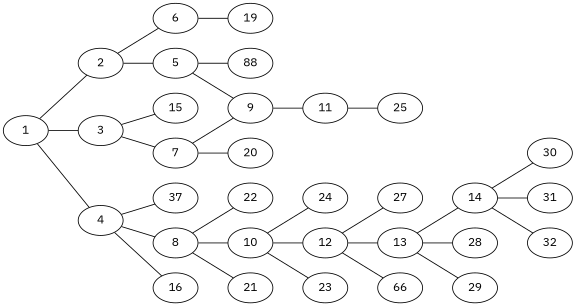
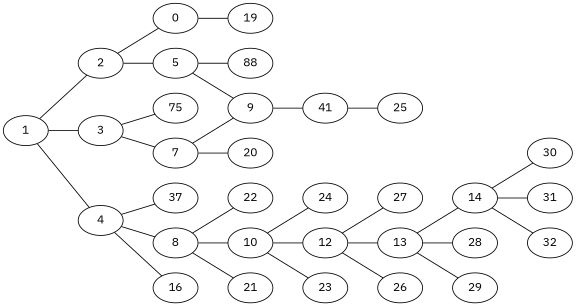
(176, 18) -> (176, 18)
(176, 108) -> (176, 108)
(325, 108) -> (325, 108)
(400, 288) -> (400, 288)
